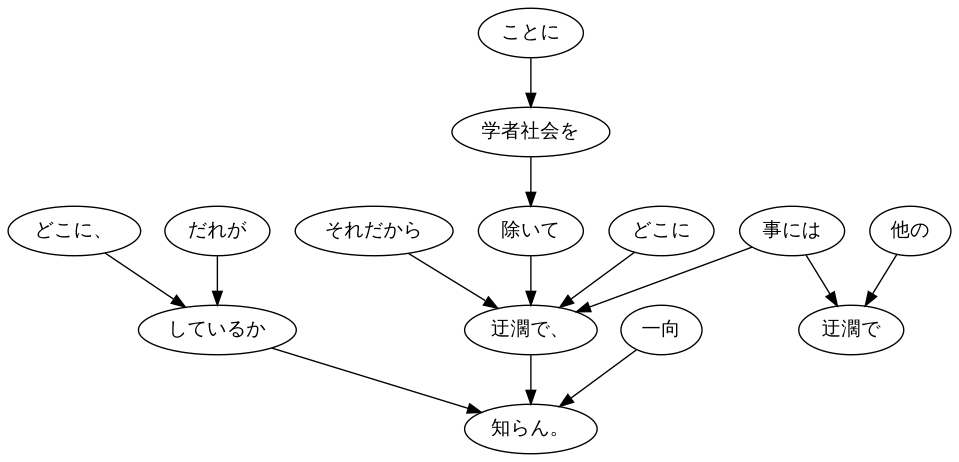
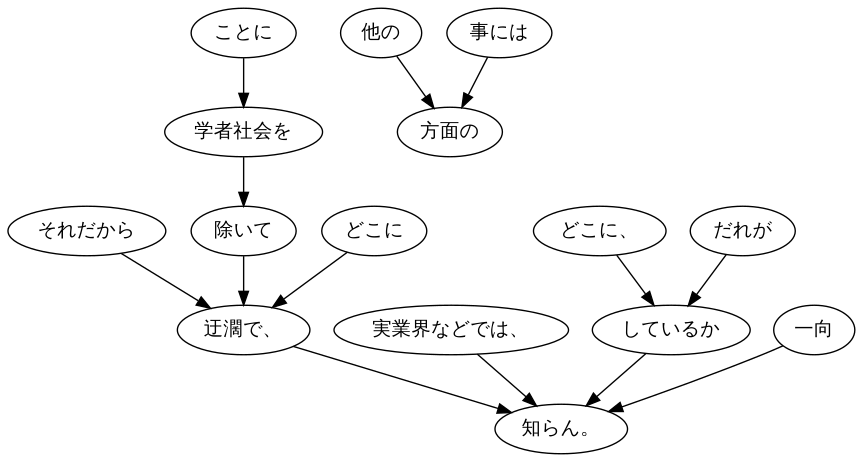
(671, 277) -> none
none -> (451, 330)
(851, 330) -> (450, 132)
